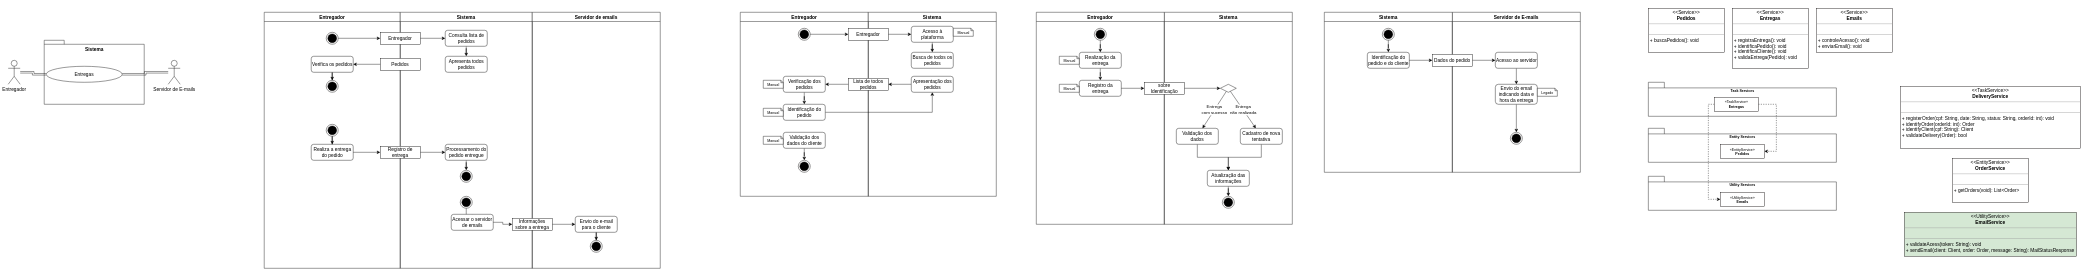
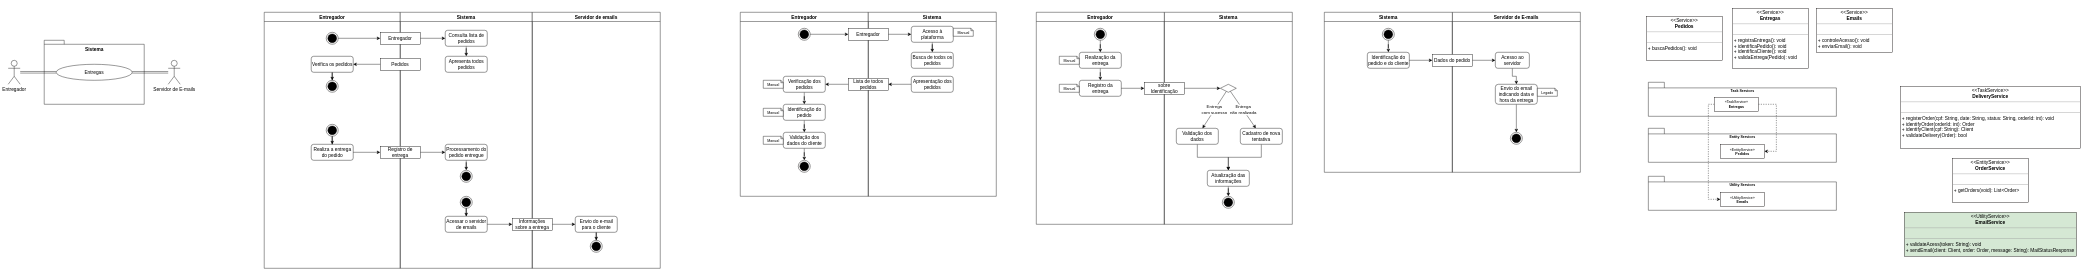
(1686, 30) -> (1684, 38)
(1516, 60) -> (1512, 60)
(84, 74) -> (94, 72)
(932, 96) -> (804, 127)
(472, 222) -> (466, 224)
